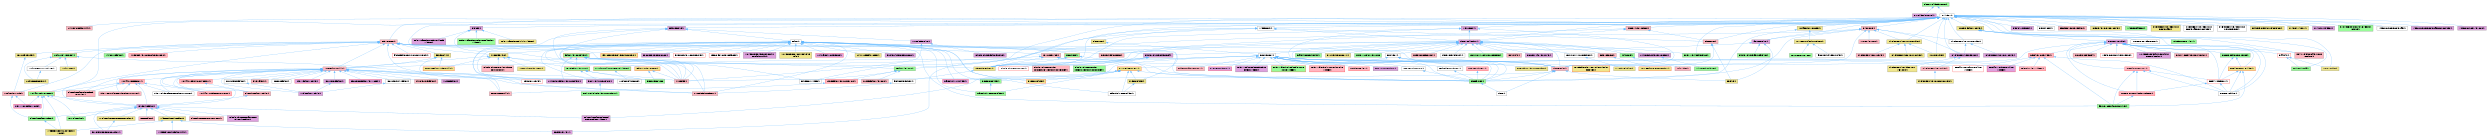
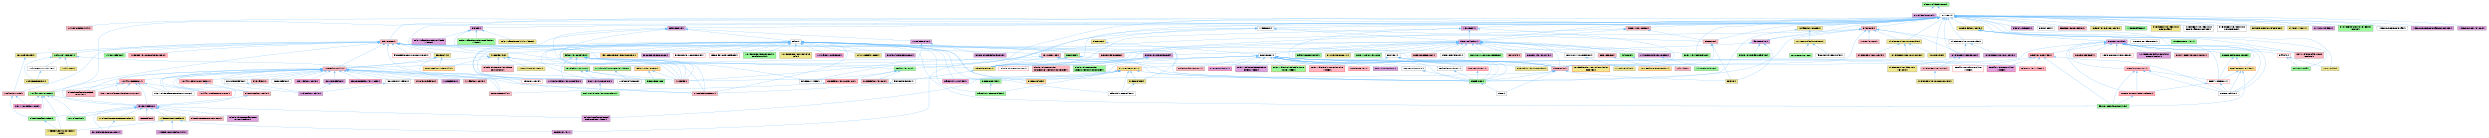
(760, 55) -> (760, 55)
none -> (475, 81)
